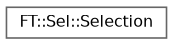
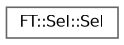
(86, 23) -> (62, 23)
